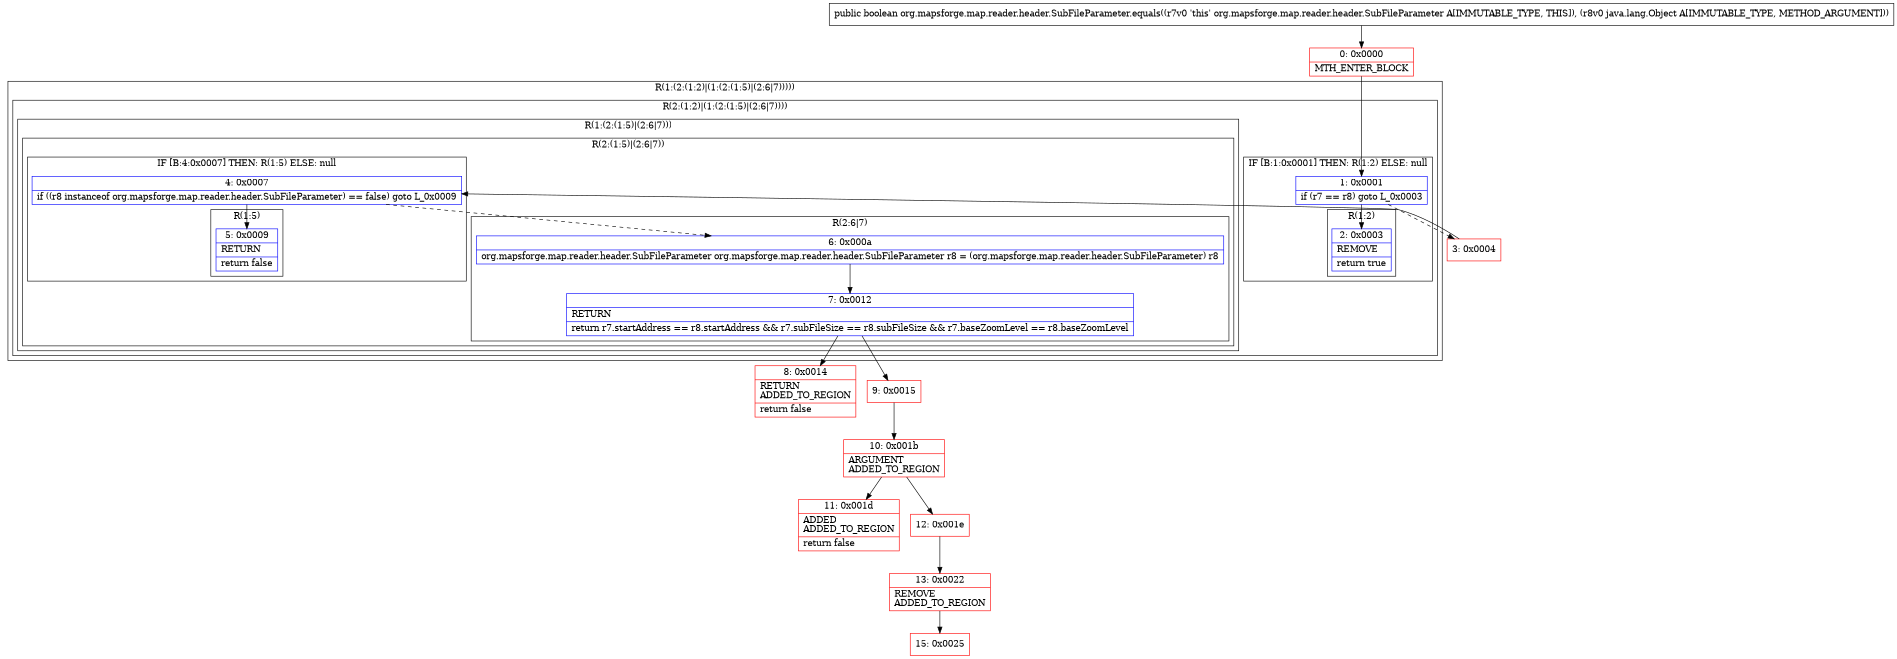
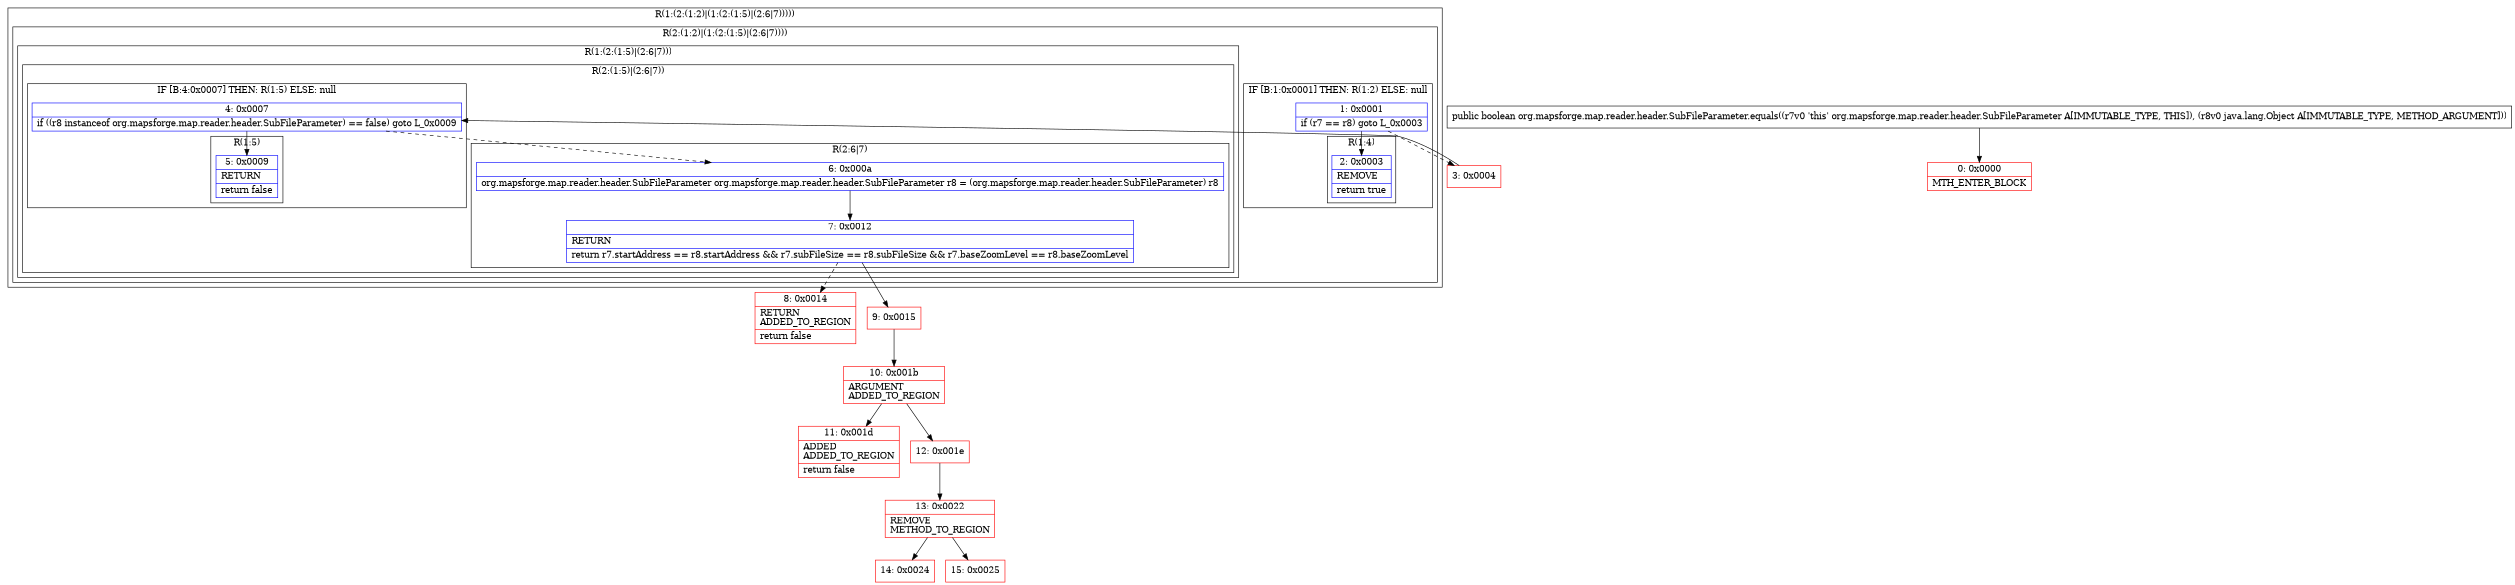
(1362, 123) -> none
(1362, 217) -> (1362, 143)
(831, 348) -> (831, 275)
none -> (905, 571)
(940, 603) -> (940, 530)
